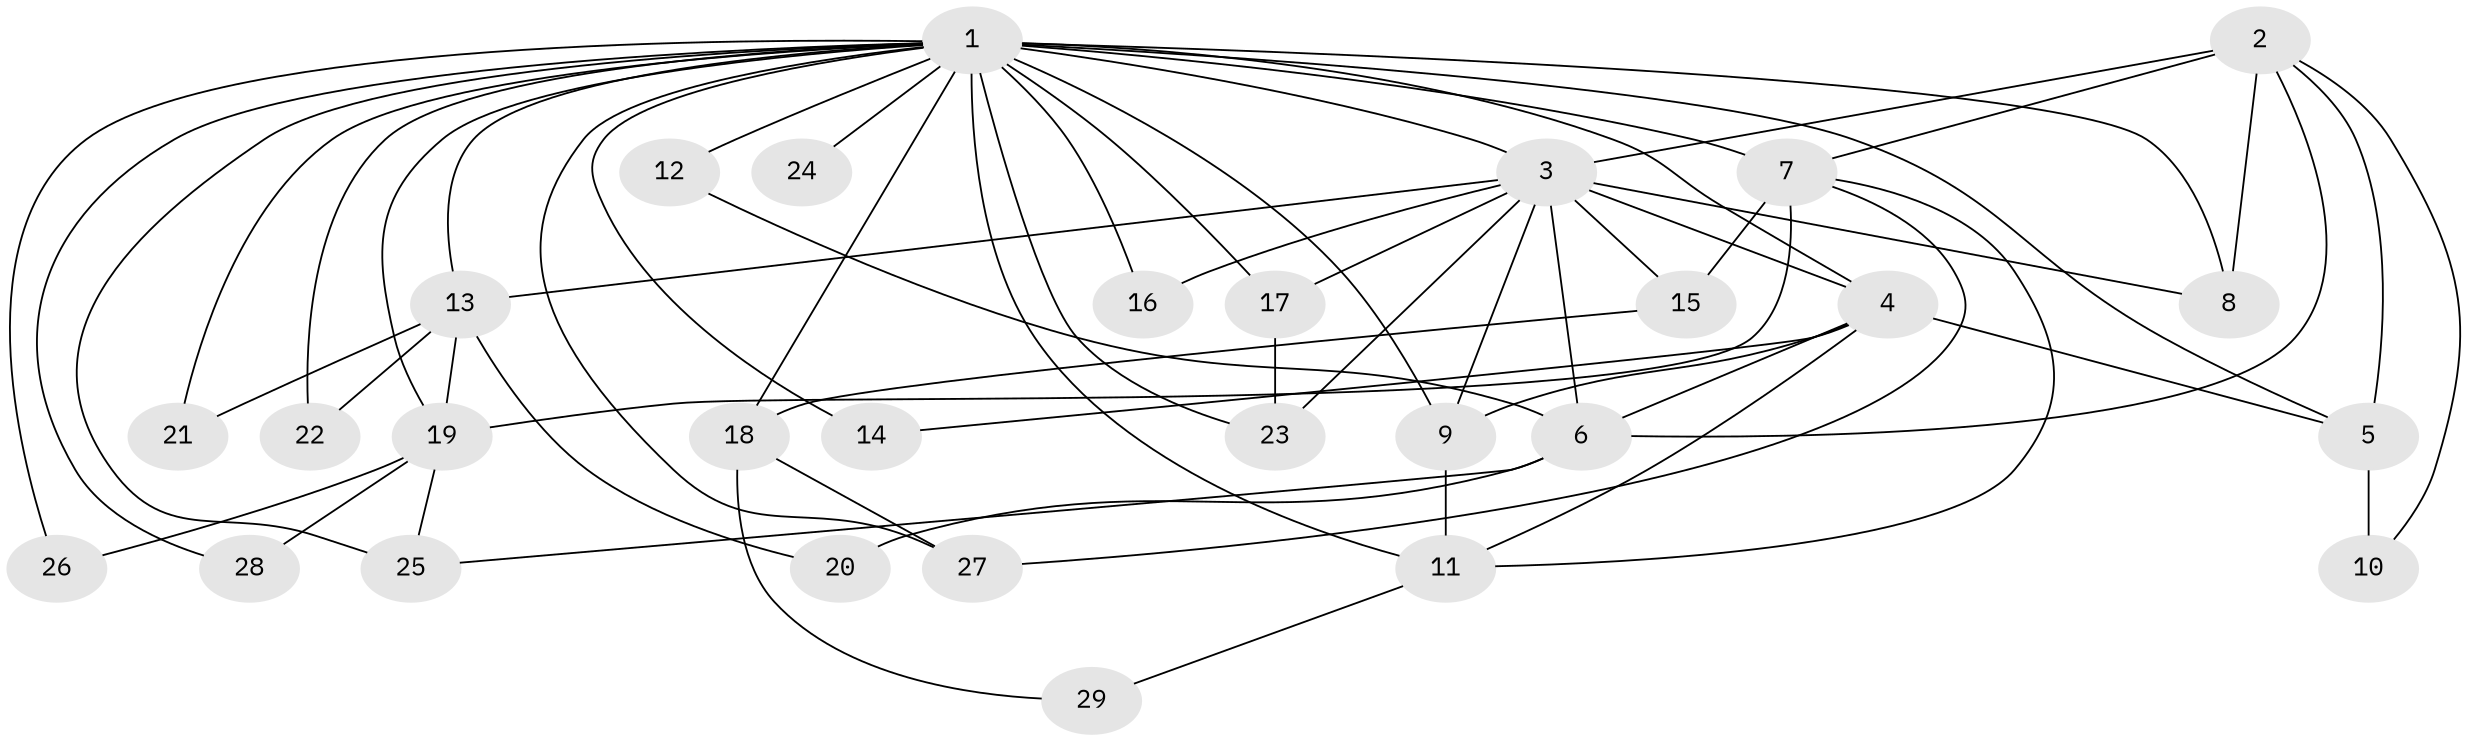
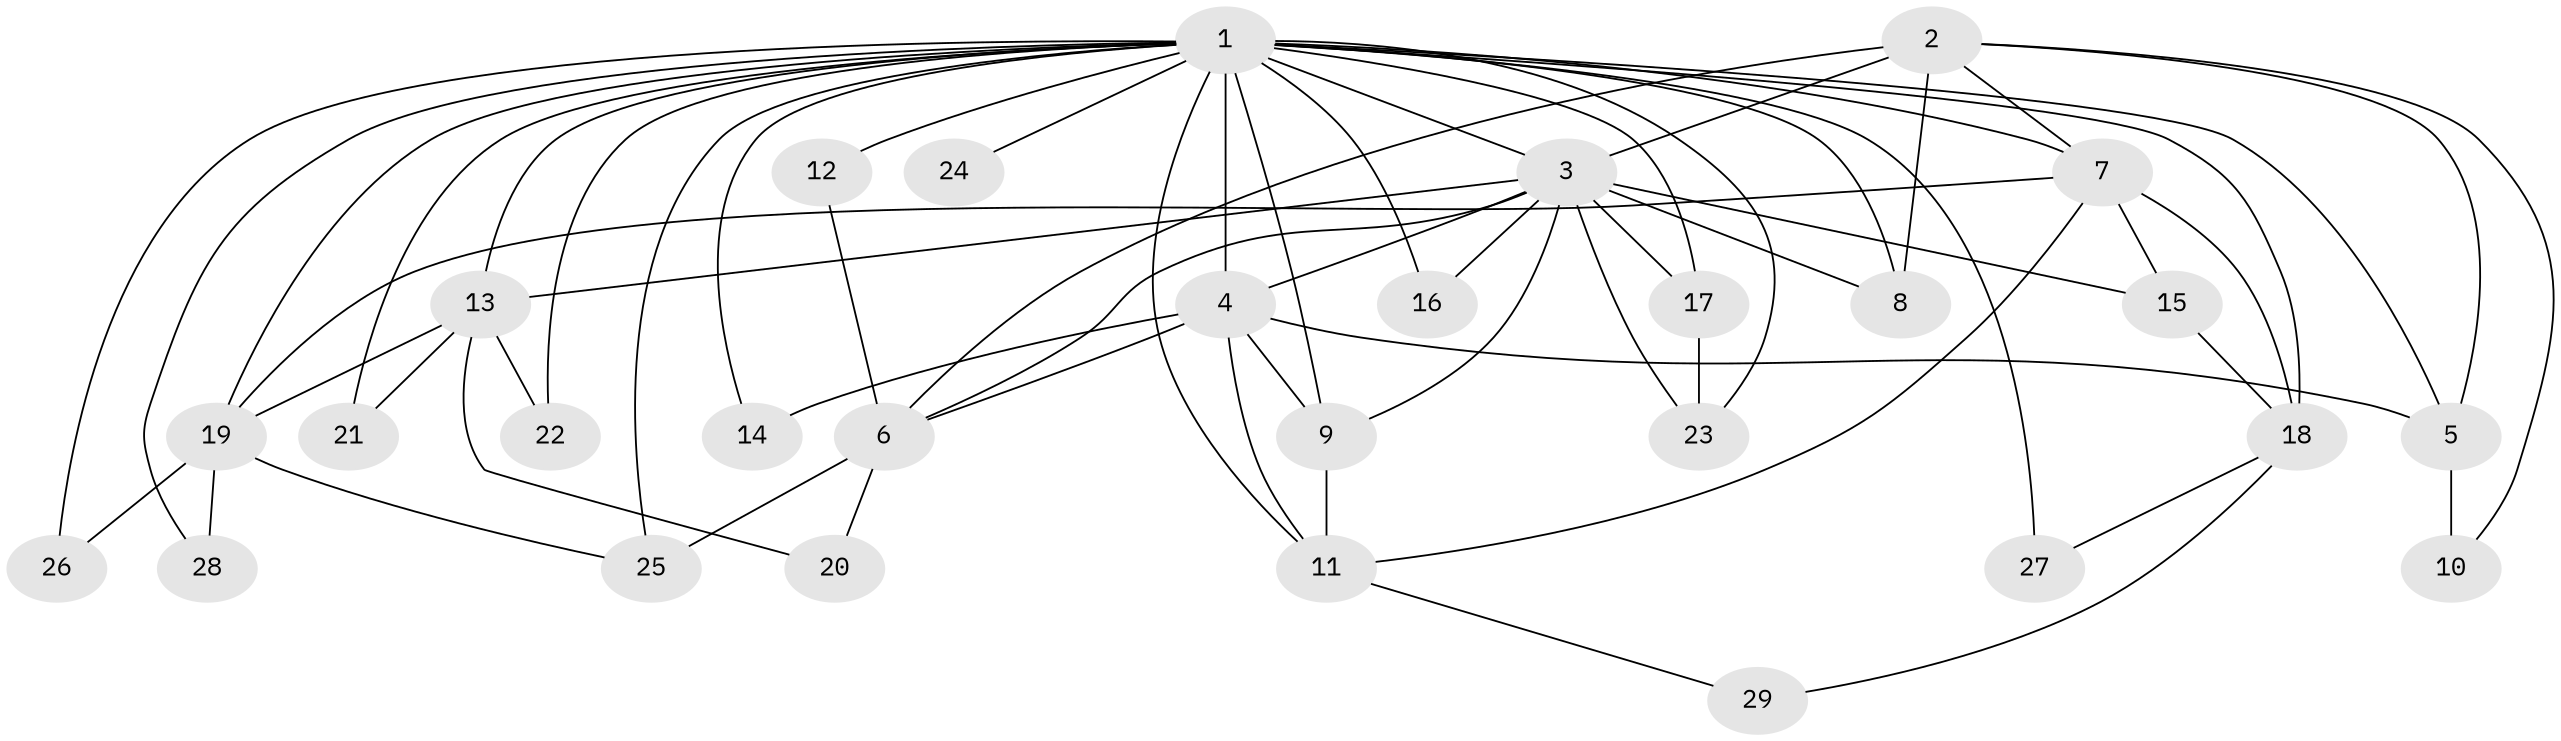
(1673, 473) -> (2243, 279)
